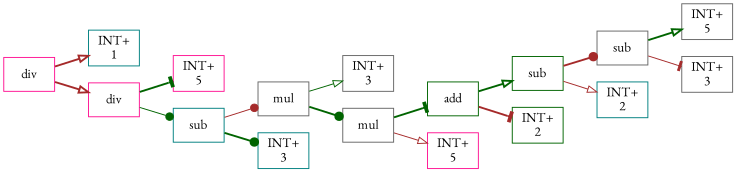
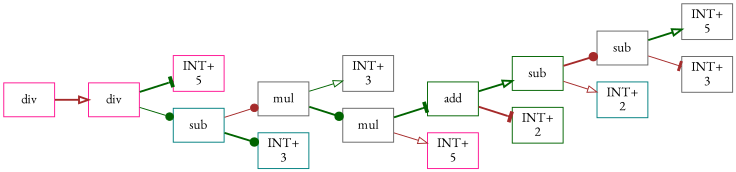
(114, 48) -> none
